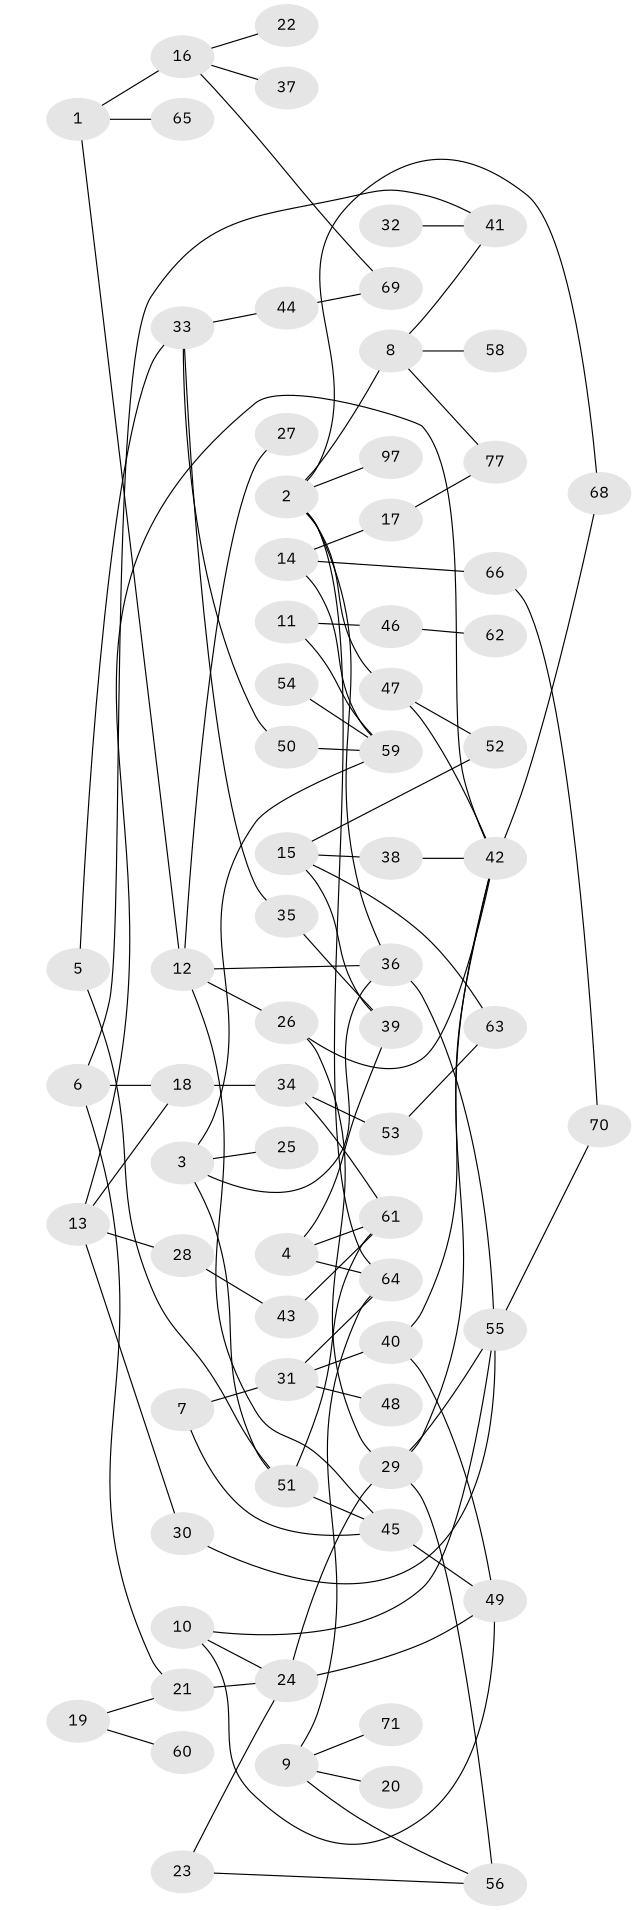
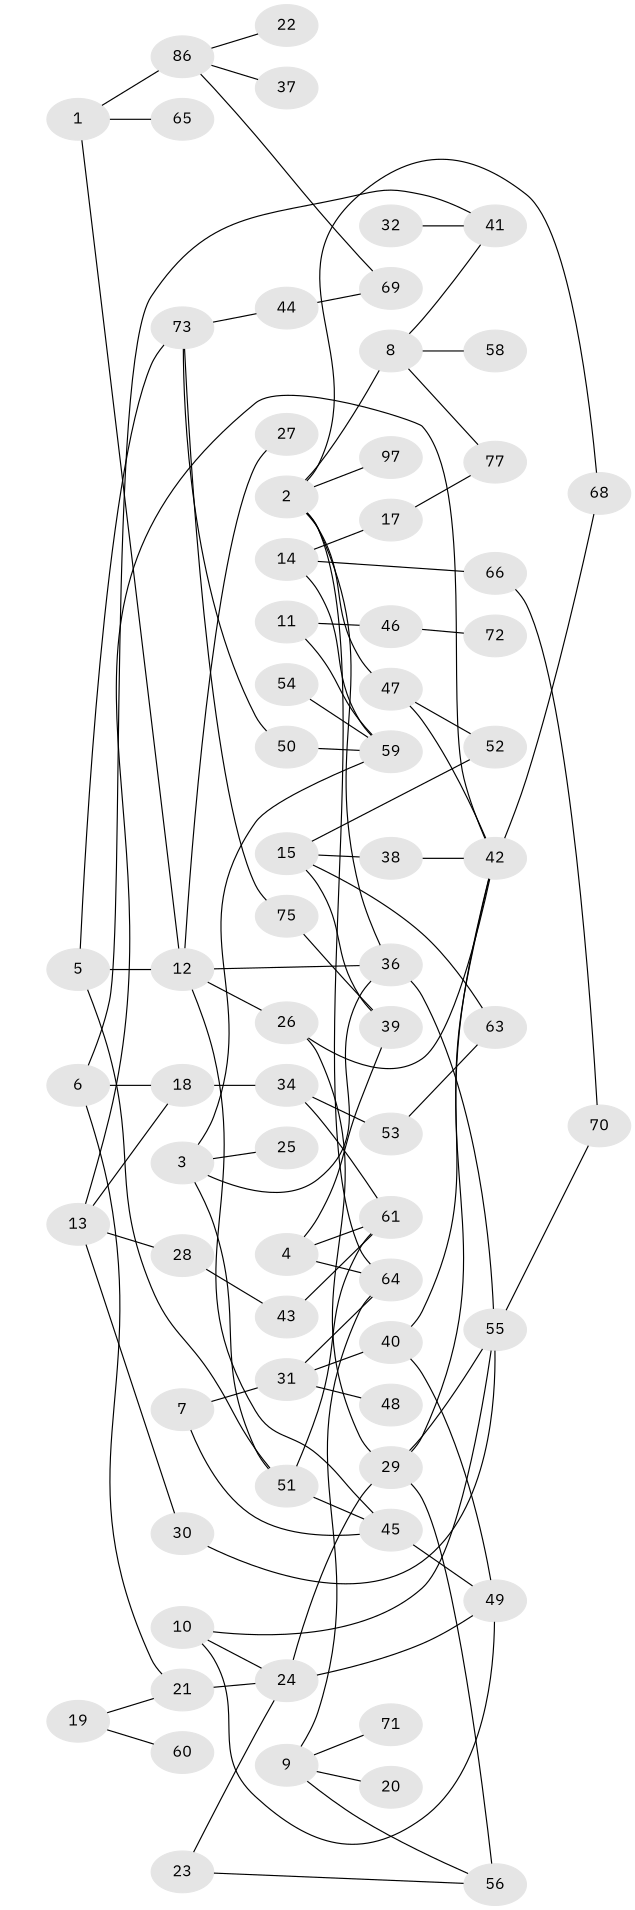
(182, 57) -> (182, 57)
(182, 328) -> (182, 328)
(495, 636) -> (495, 636)
(287, 916) -> (287, 916)
none -> (136, 970)
